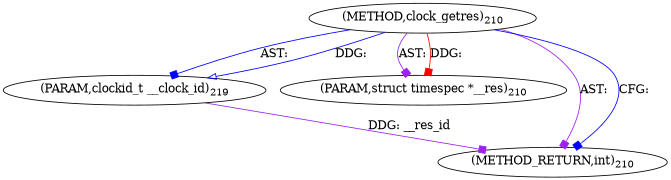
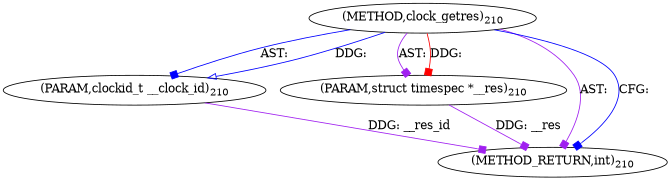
(219, 89) -> (219, 89)
none -> (484, 124)
